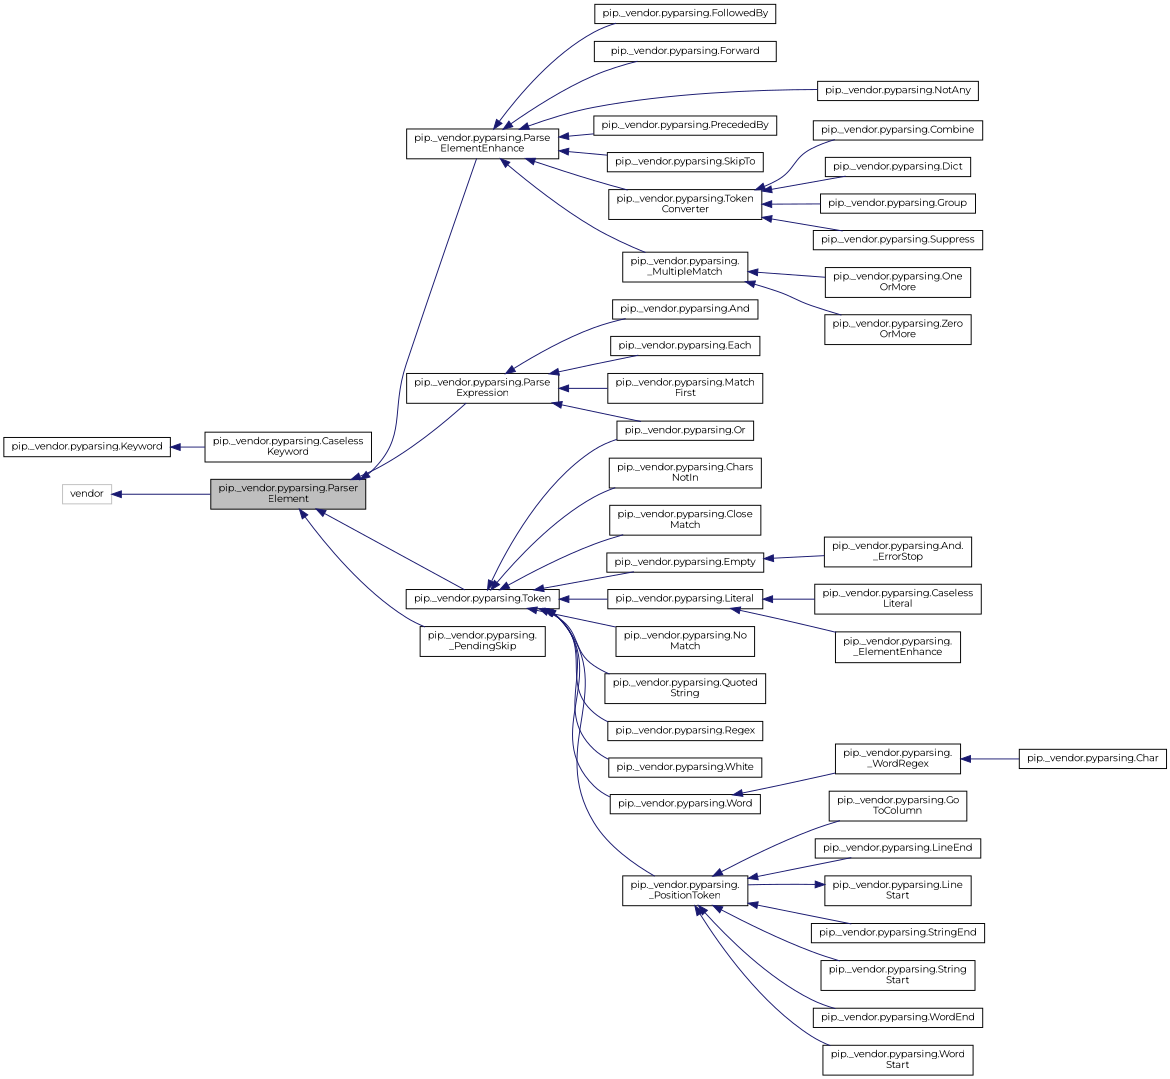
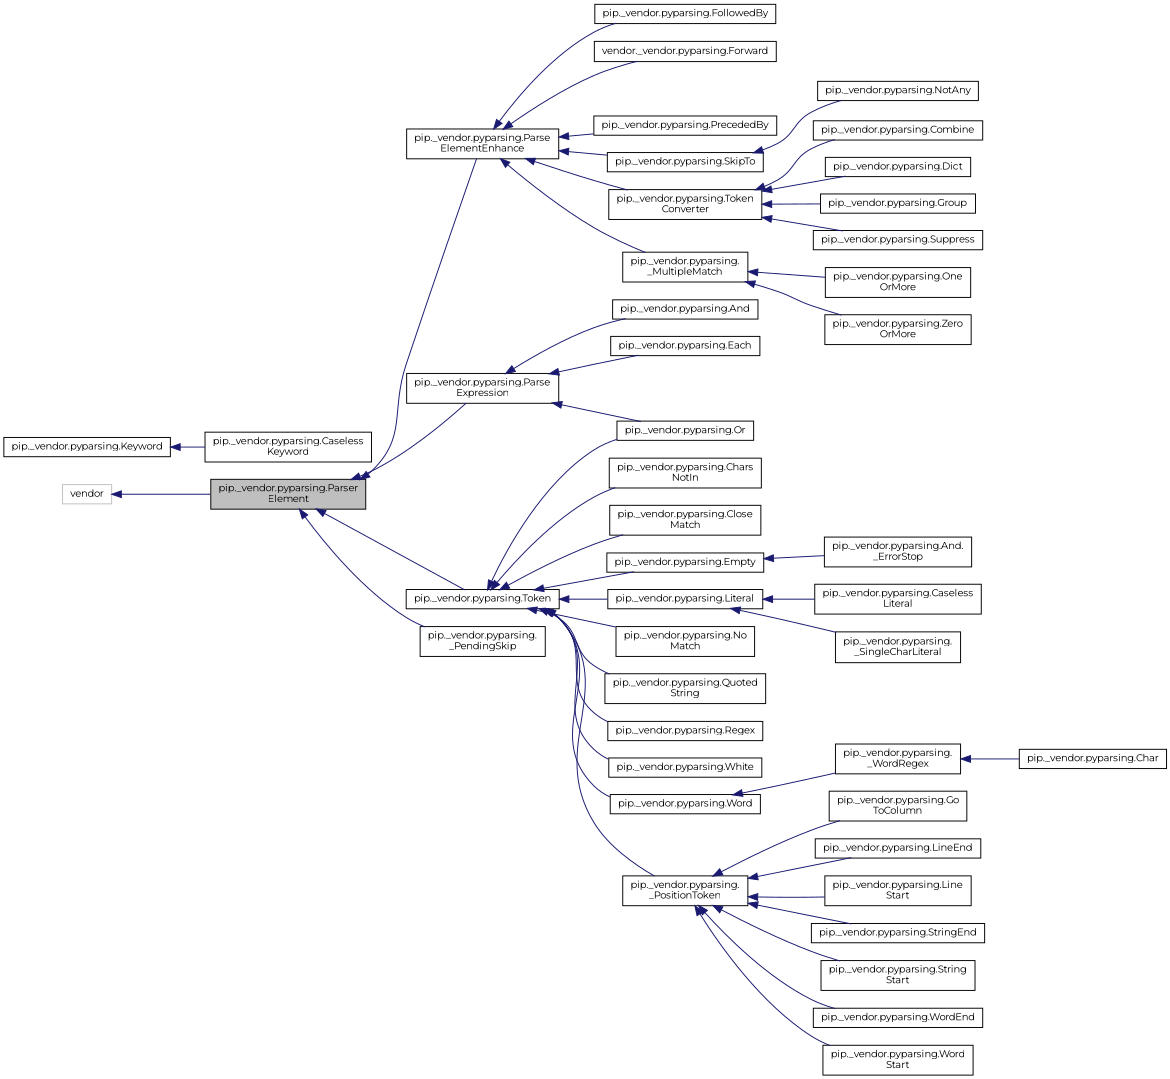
(685, 51) -> (685, 51)
(671, 97) -> (800, 121)
(685, 388) -> none
(898, 647) -> (898, 647)
(782, 884) -> (791, 897)
